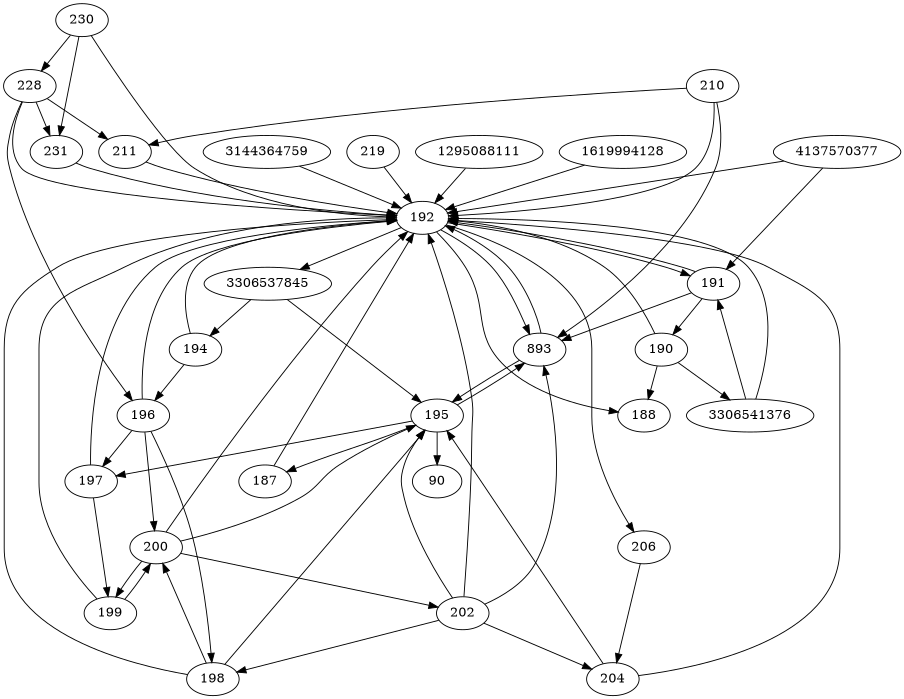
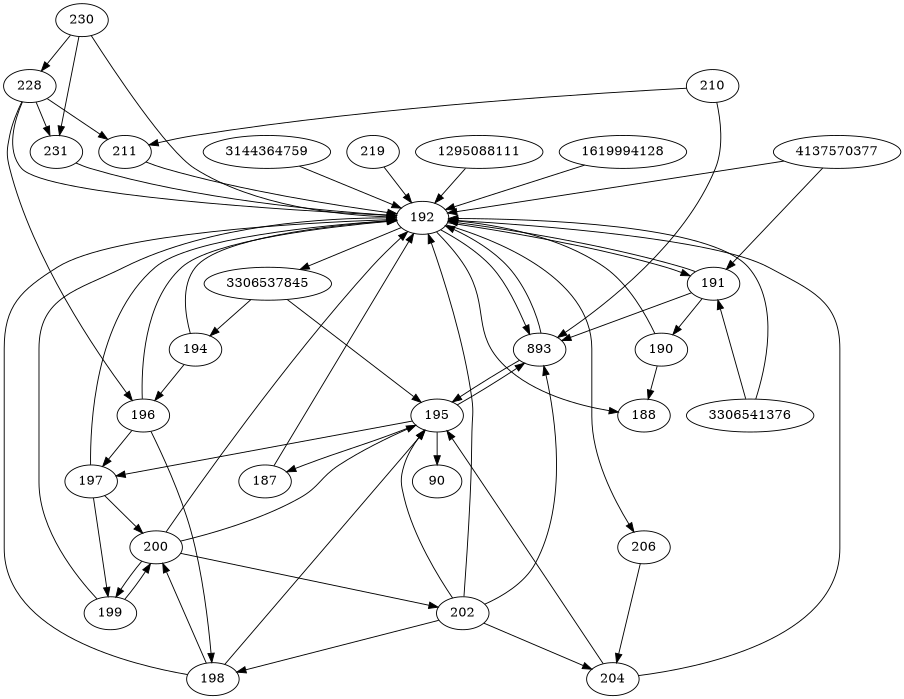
(614, 198) -> none
(700, 378) -> none
(149, 477) -> (120, 511)
